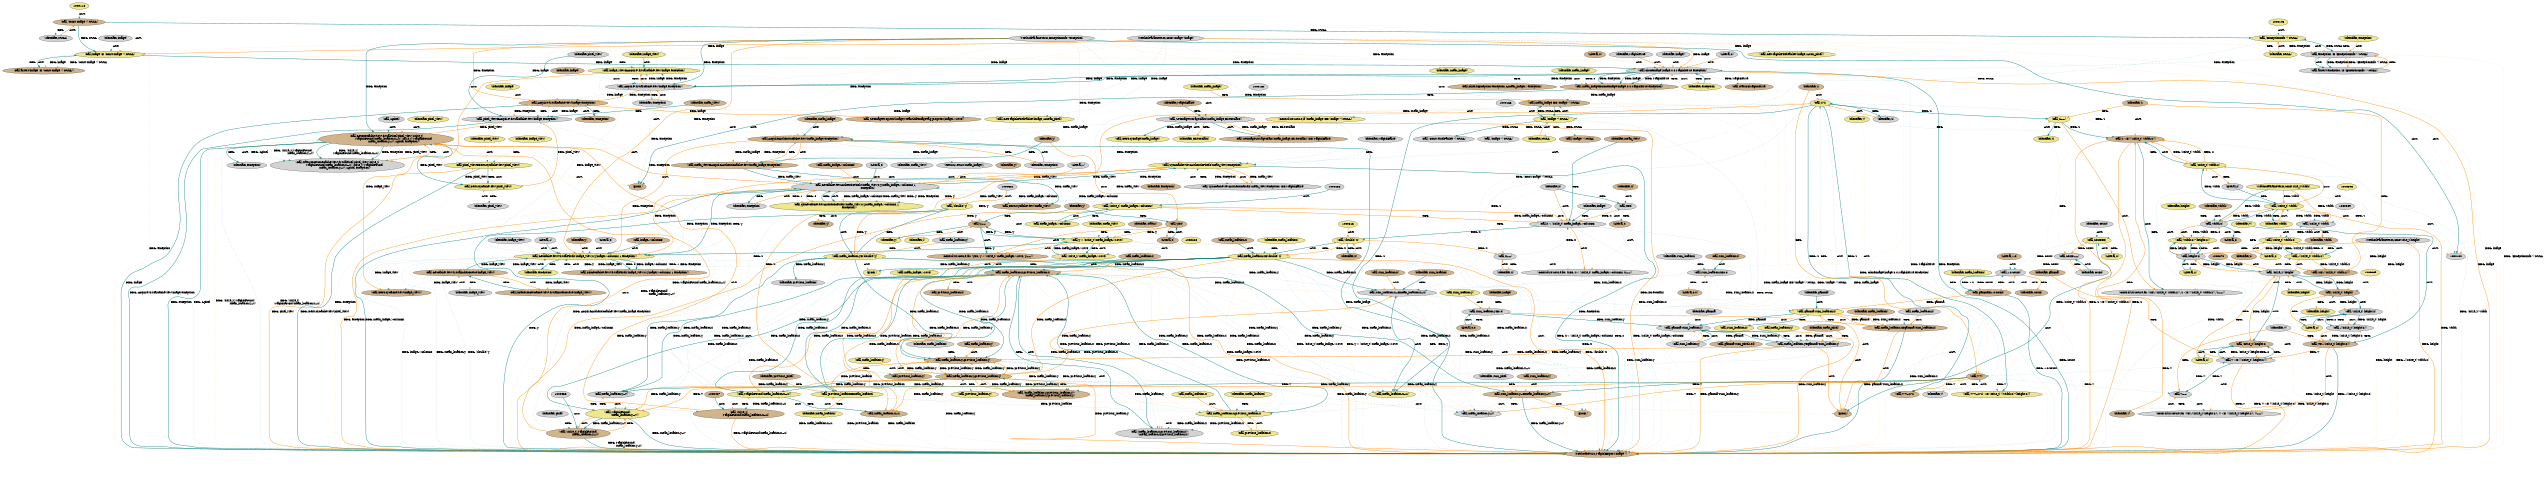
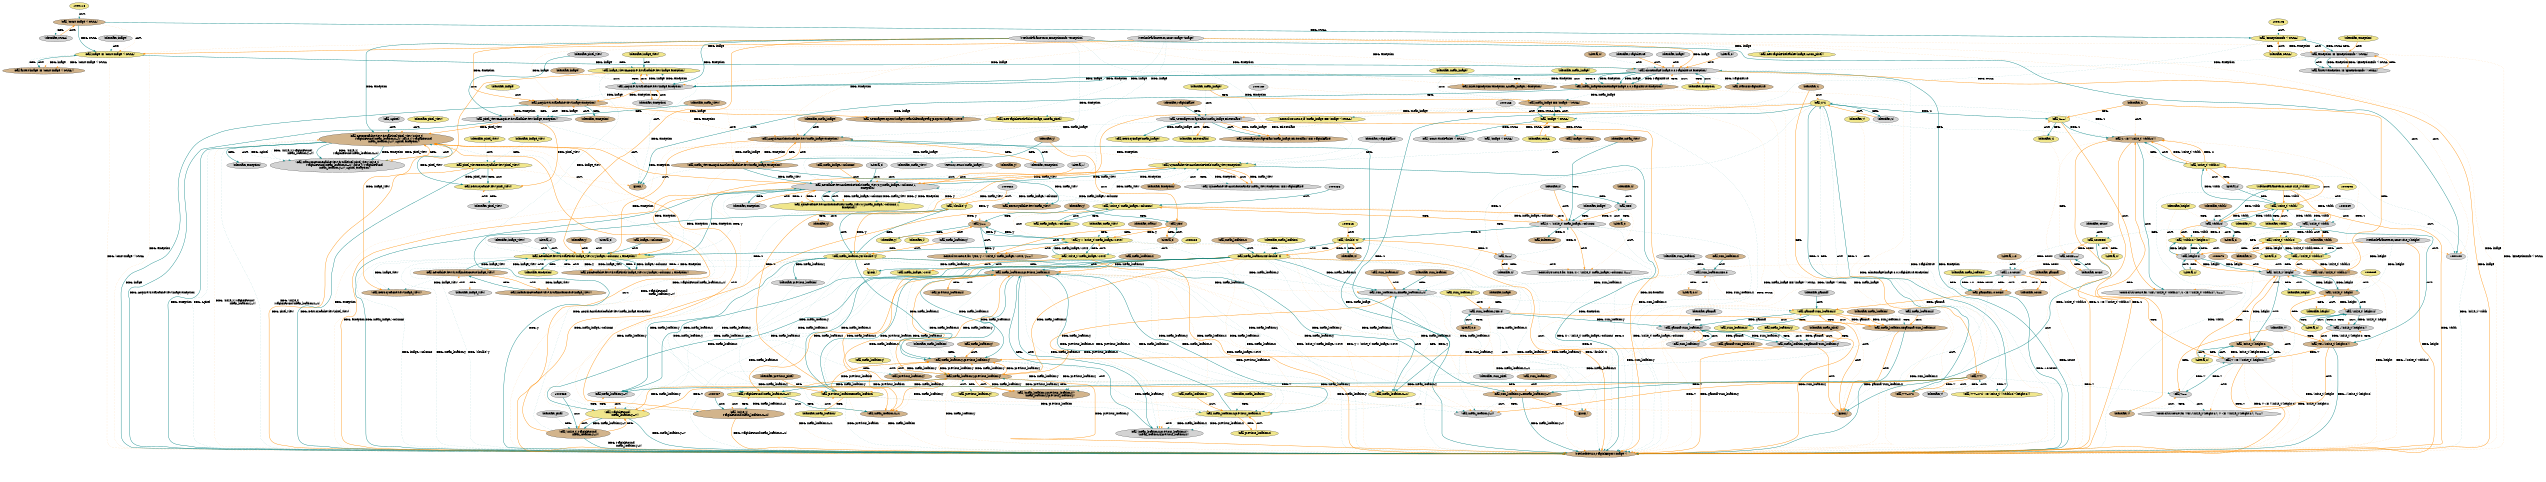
(1229, 59) -> (642, 452)
none -> (1545, 240)
(960, 270) -> (960, 270)
(2107, 371) -> none
